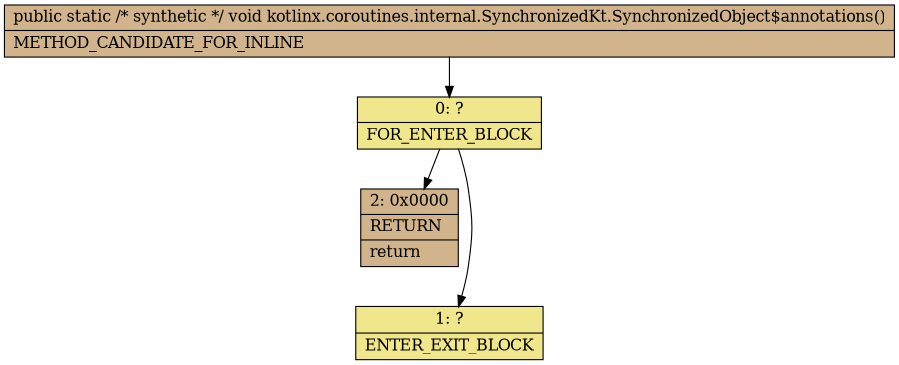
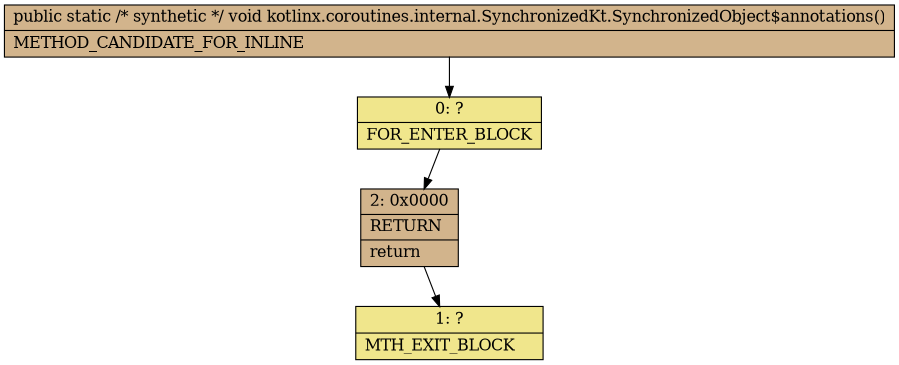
(472, 222) -> (430, 281)
(449, 346) -> (440, 346)
